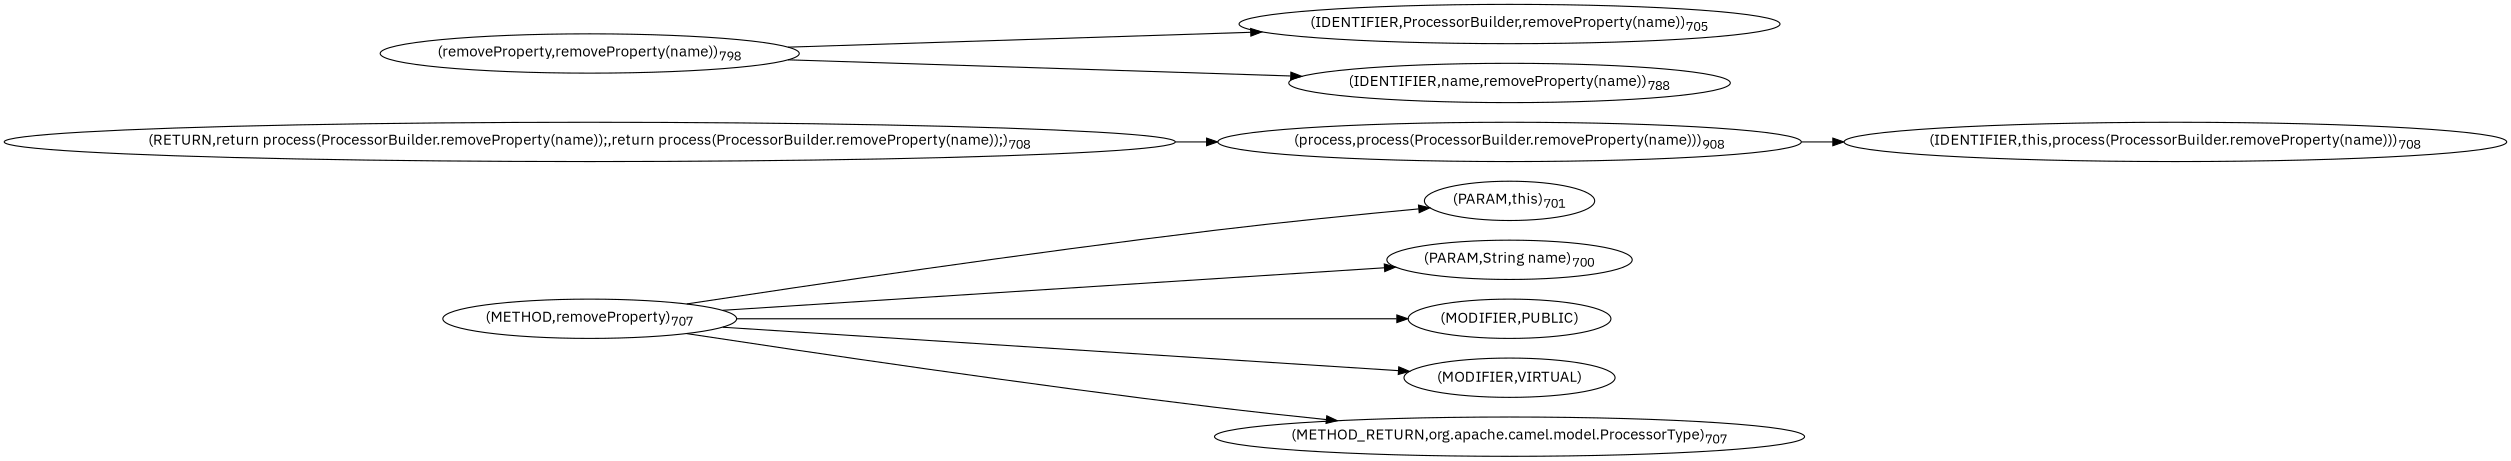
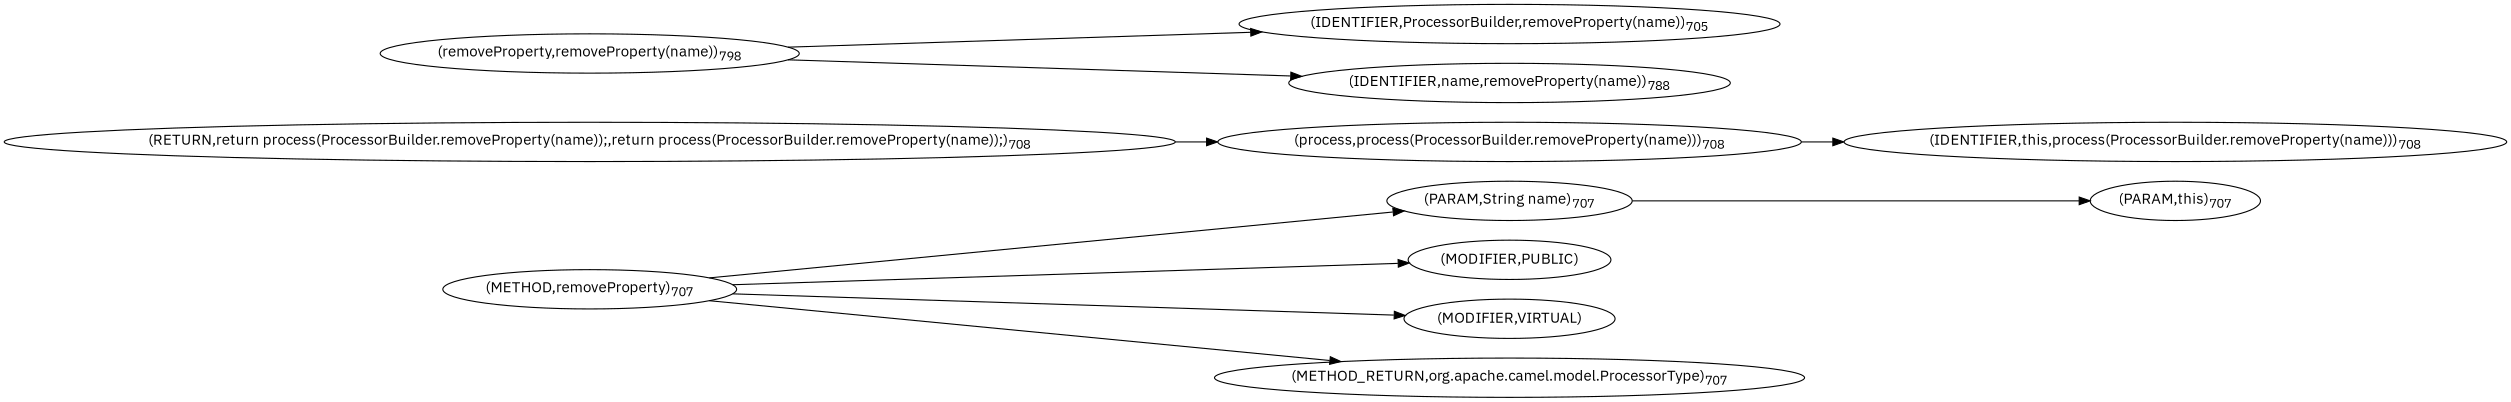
(1714, 140) -> (1714, 140)
(1555, 199) -> (2221, 199)
(1052, 251) -> (1856, 201)
(1584, 258) -> (1584, 199)
